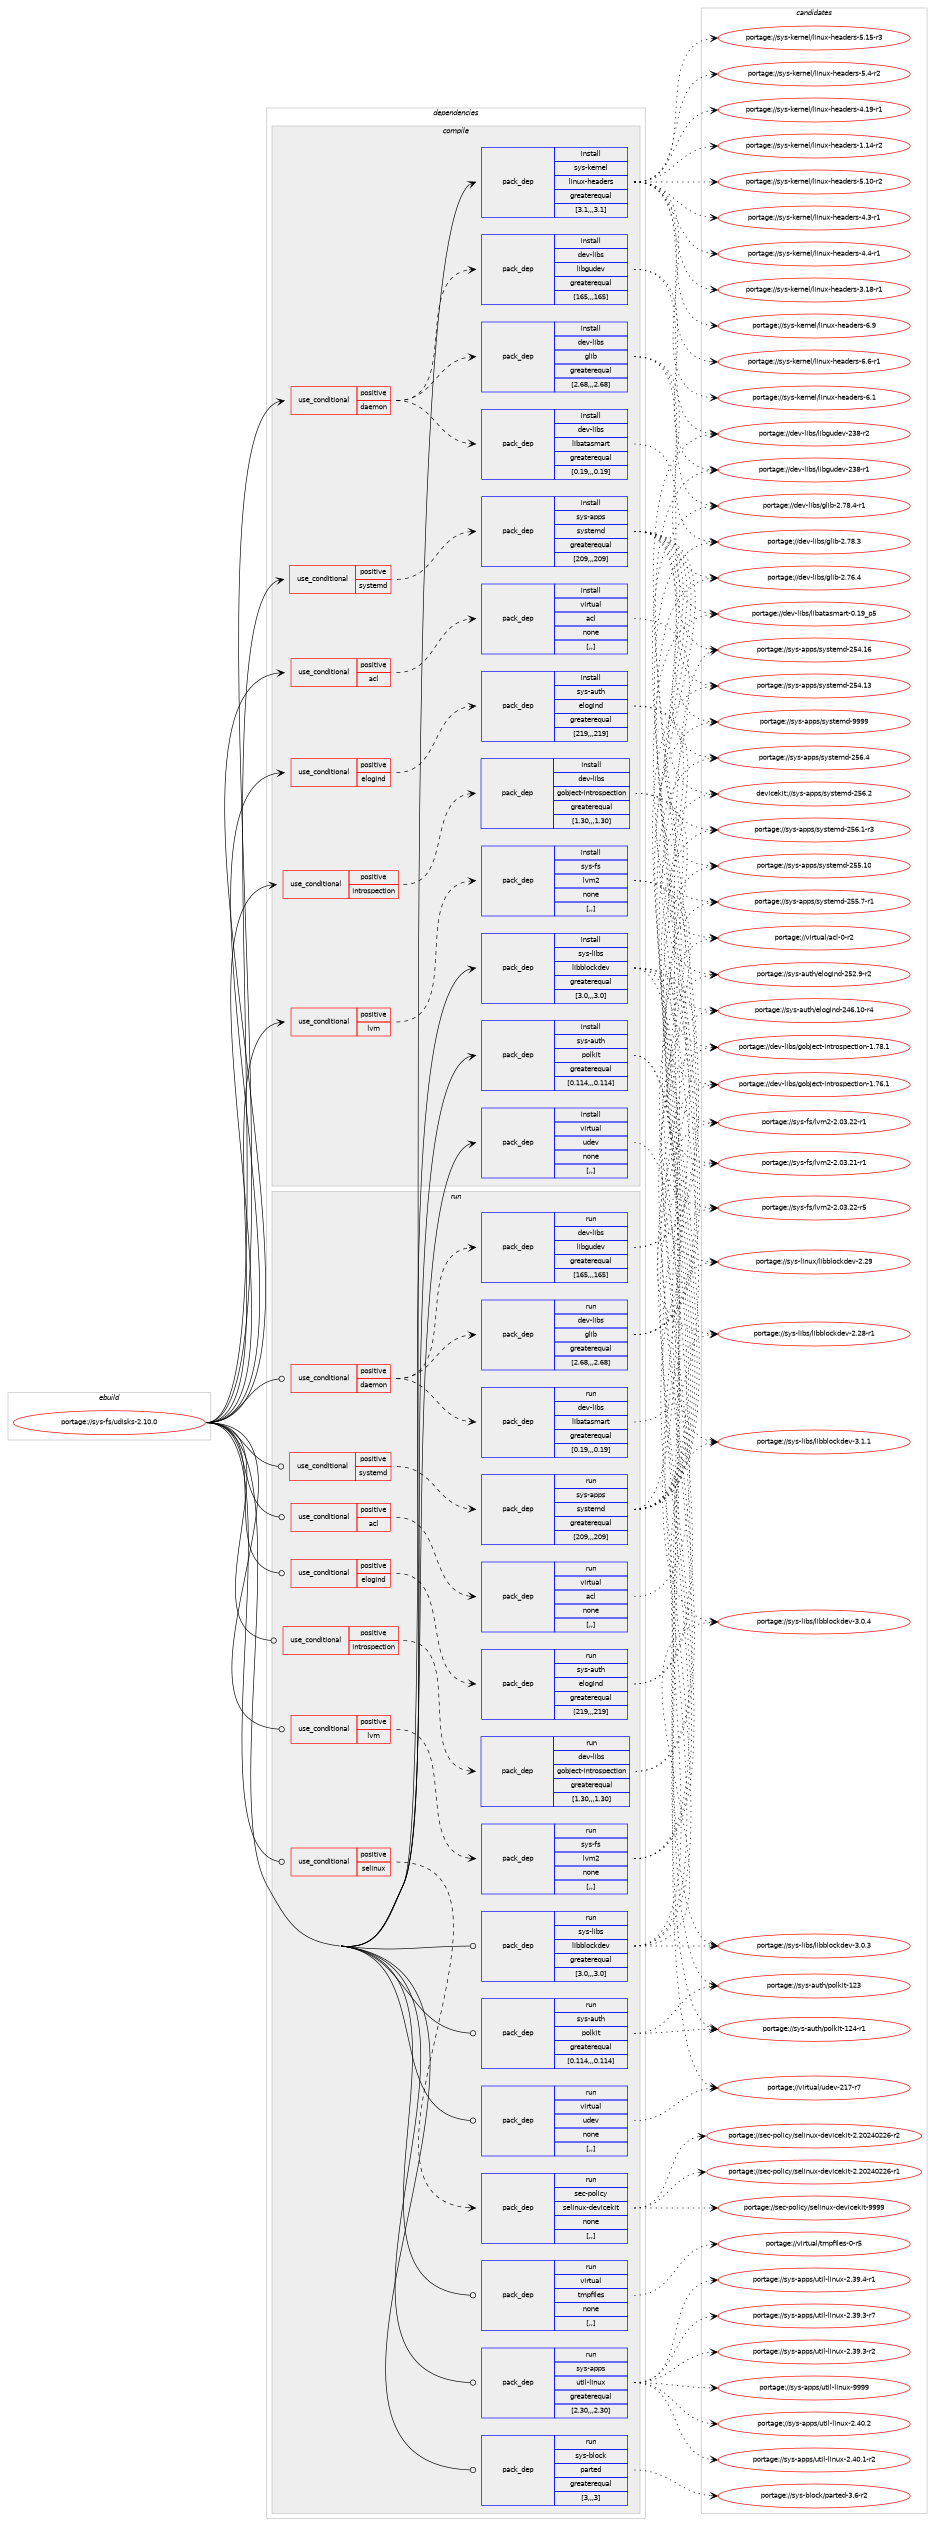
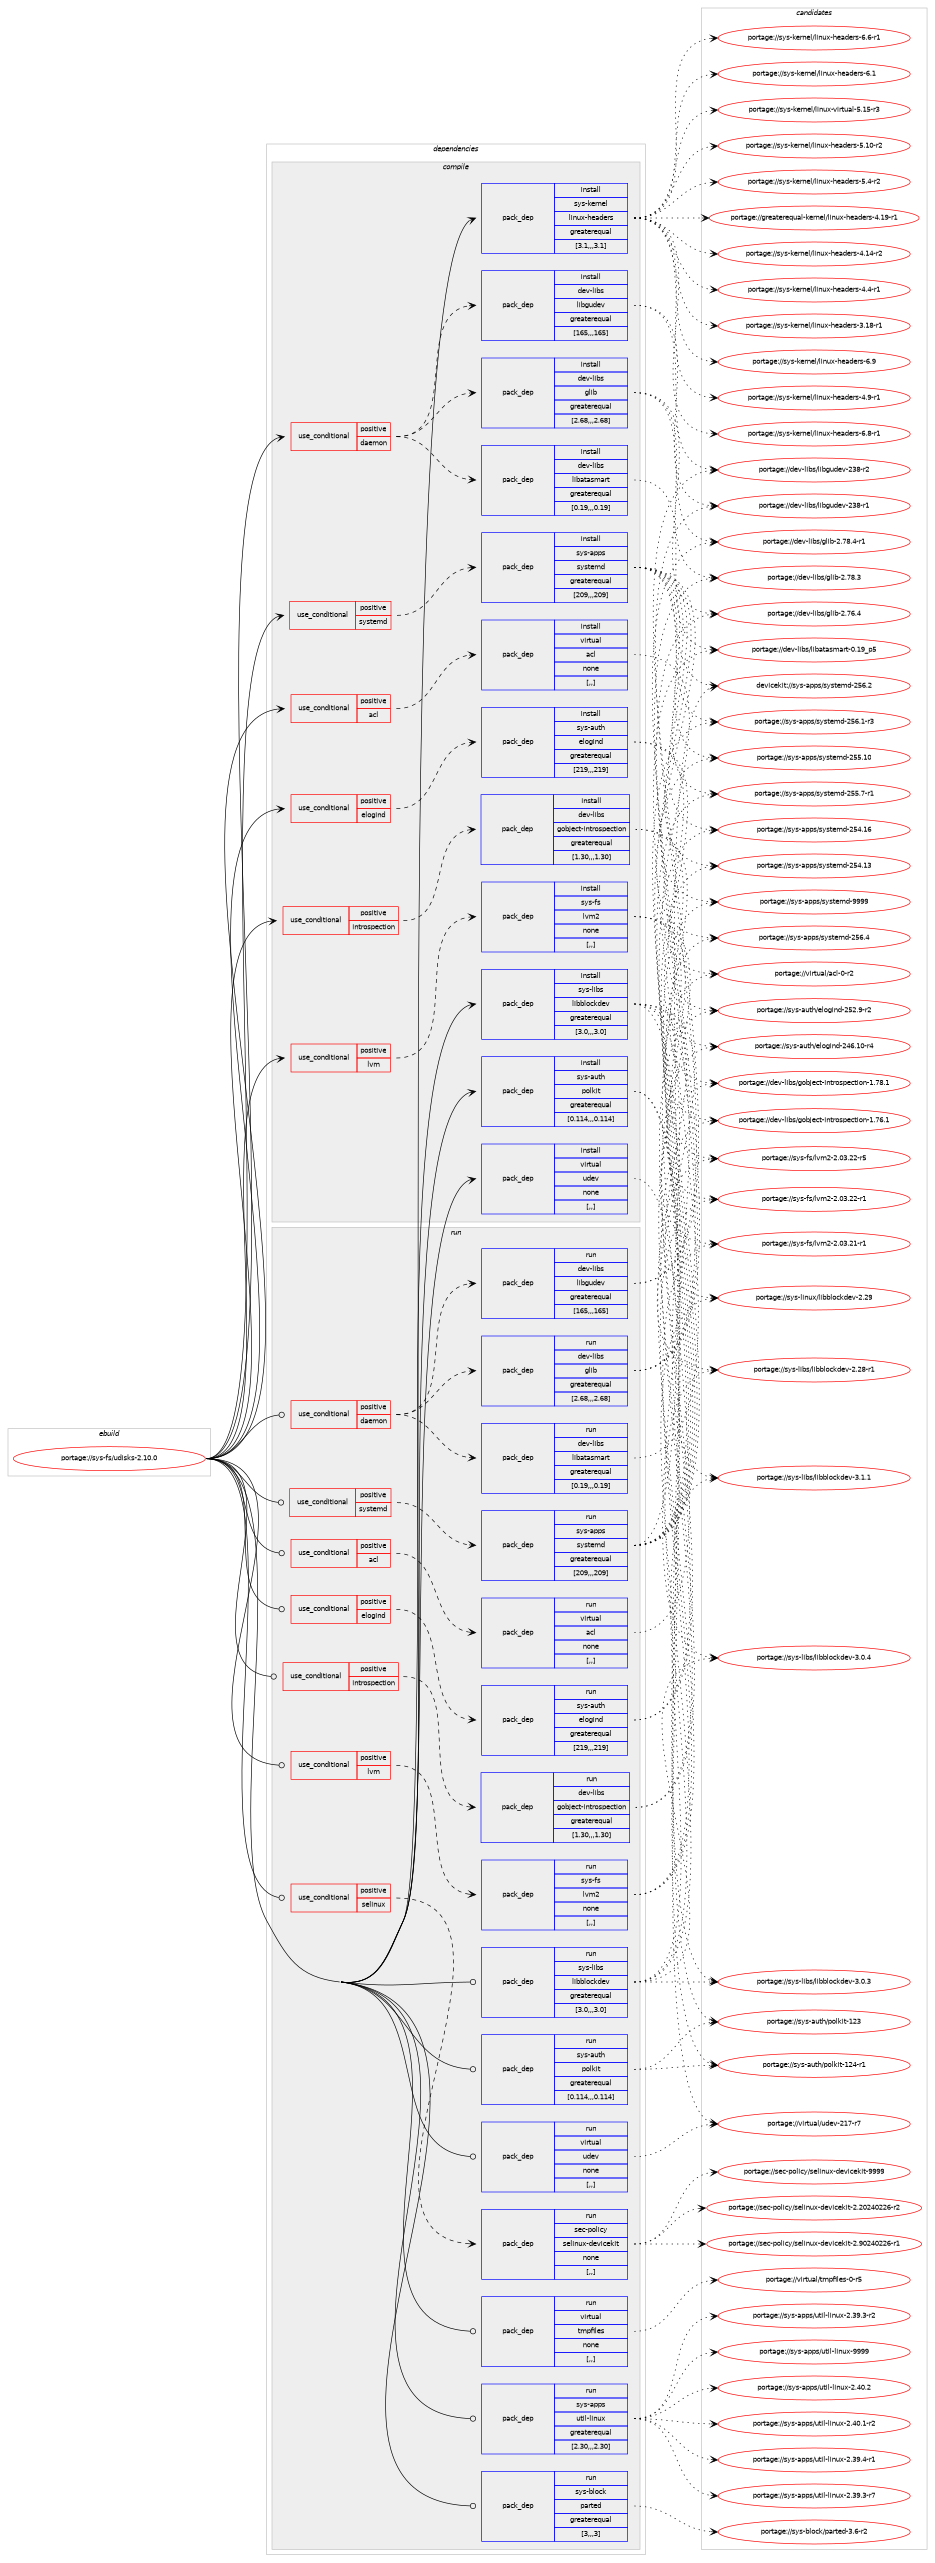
(814, 38) -> (814, 110)
(814, 110) -> (814, 218)
(814, 146) -> (814, 254)
(814, 218) -> (814, 398)
none -> (814, 434)
(814, 2172) -> (814, 2244)
